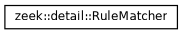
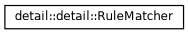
(91, 17) -> (94, 17)
